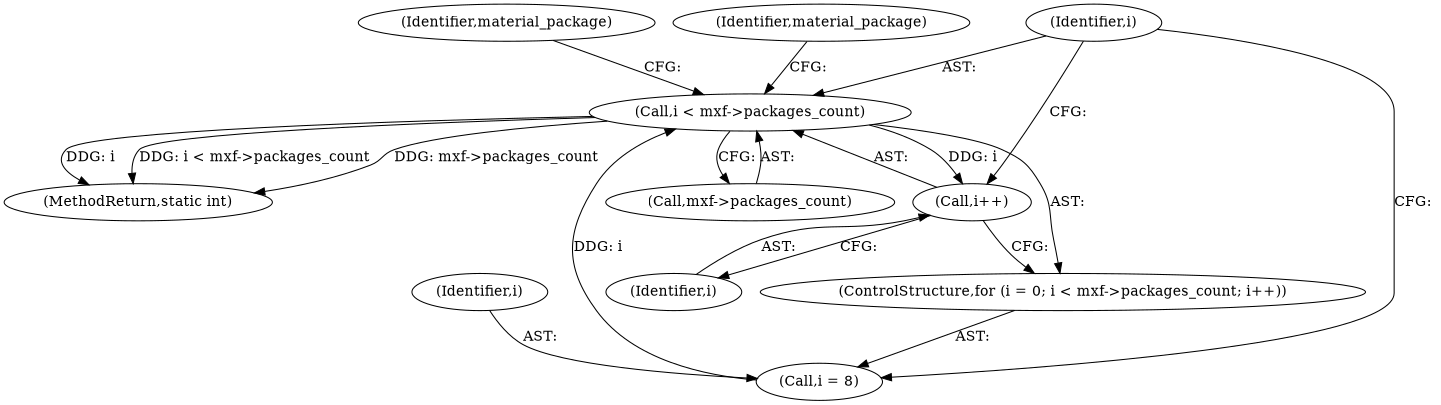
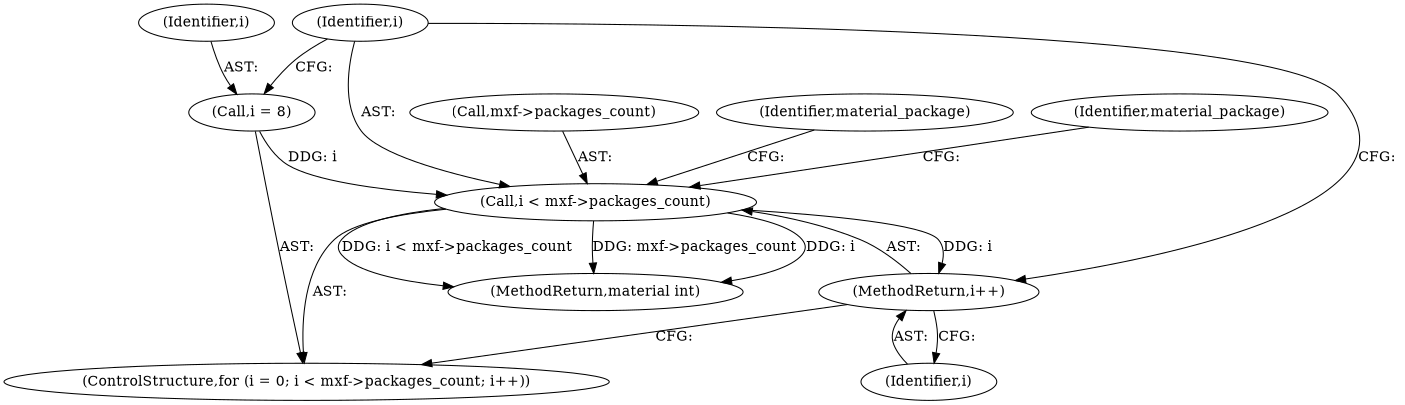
(717, 152) -> none
(138, 202) -> (596, 292)
(972, 202) -> (929, 292)
(941, 337) -> (277, 242)
